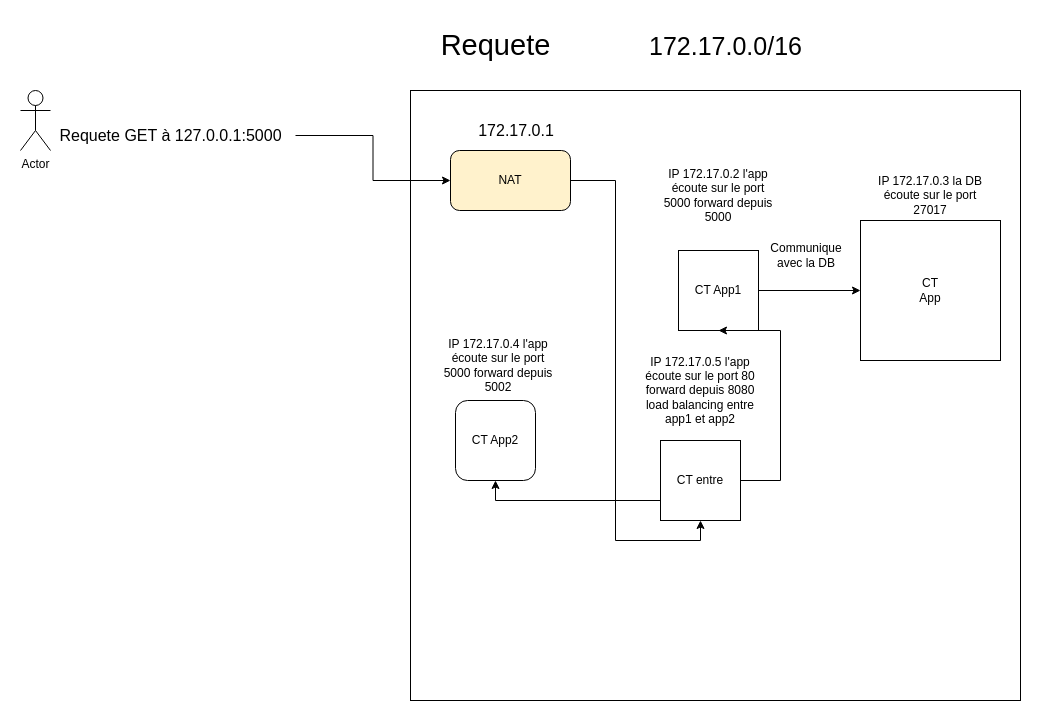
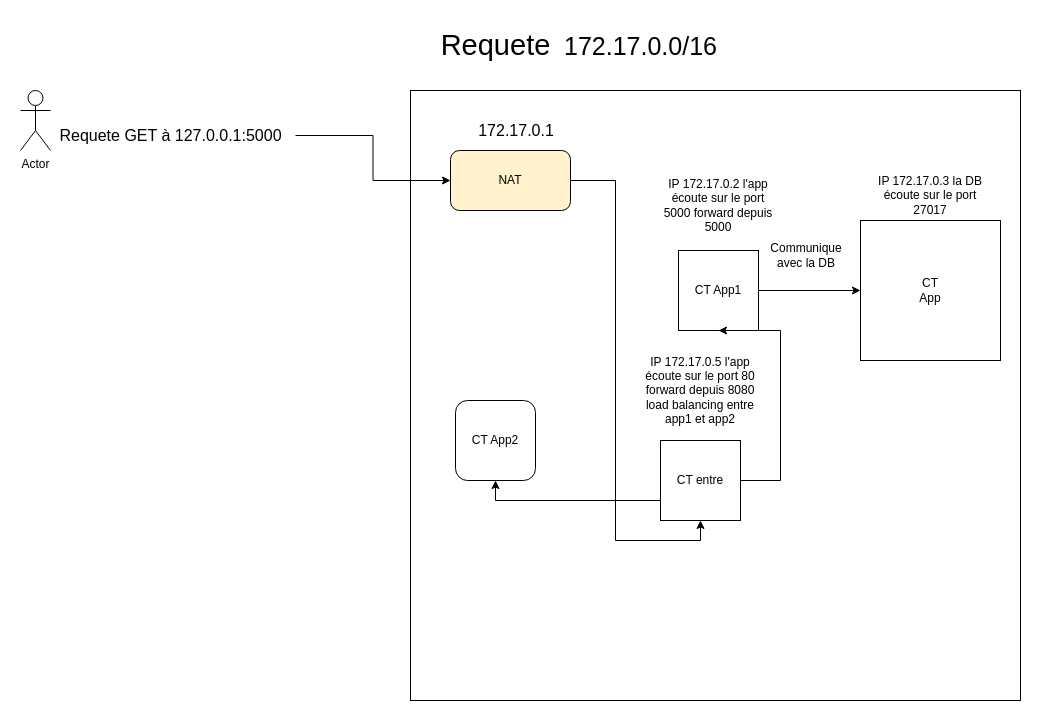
(726, 46) -> (641, 46)
(719, 196) -> (719, 206)
(499, 366) -> none
